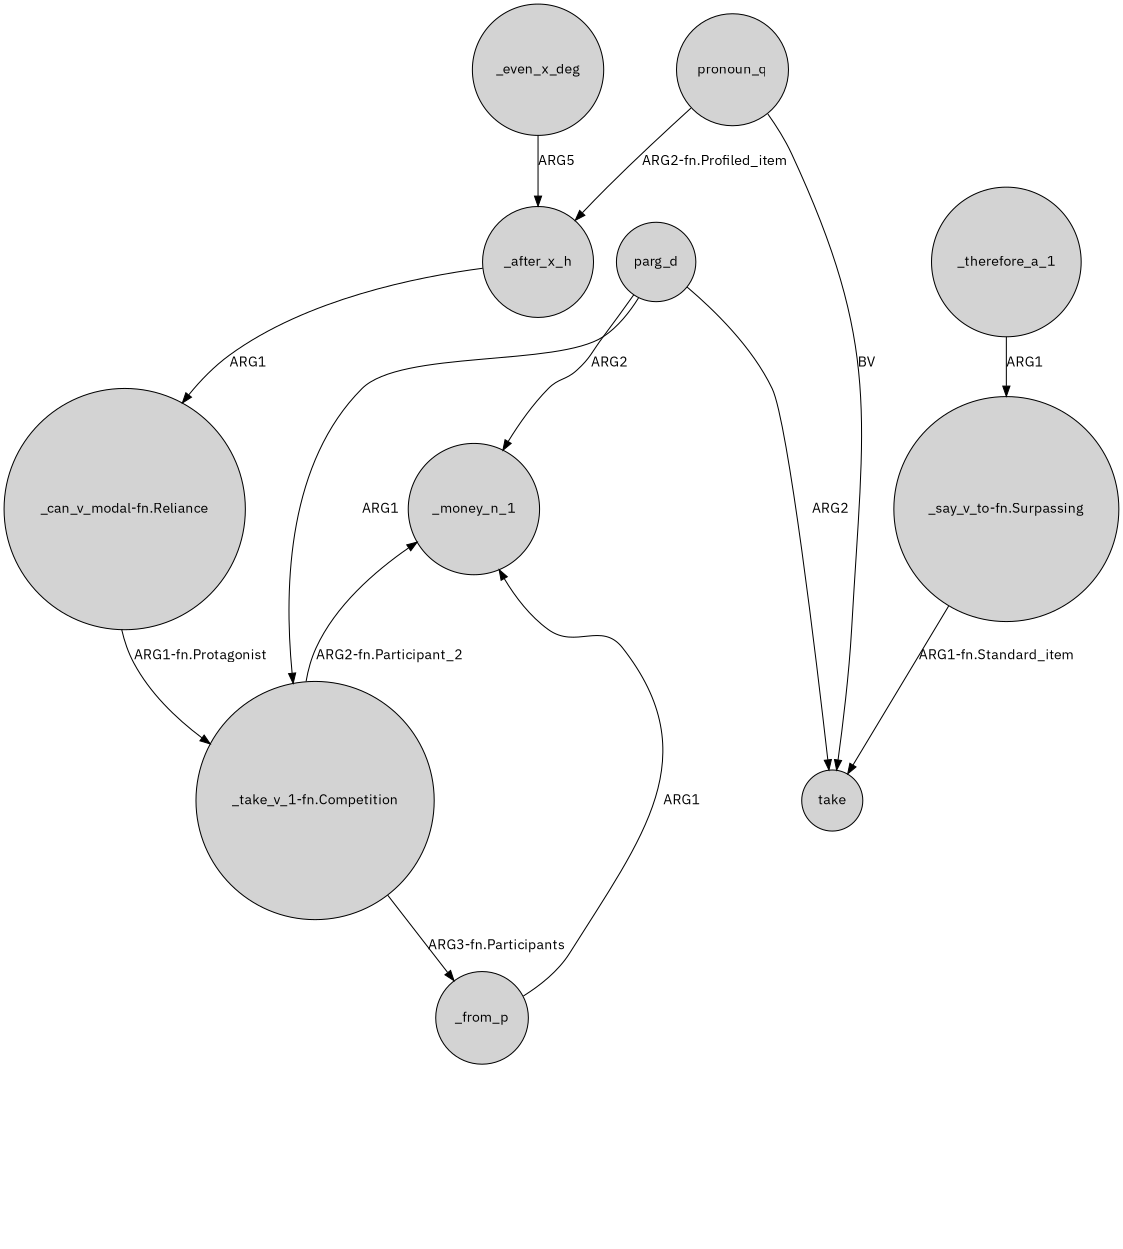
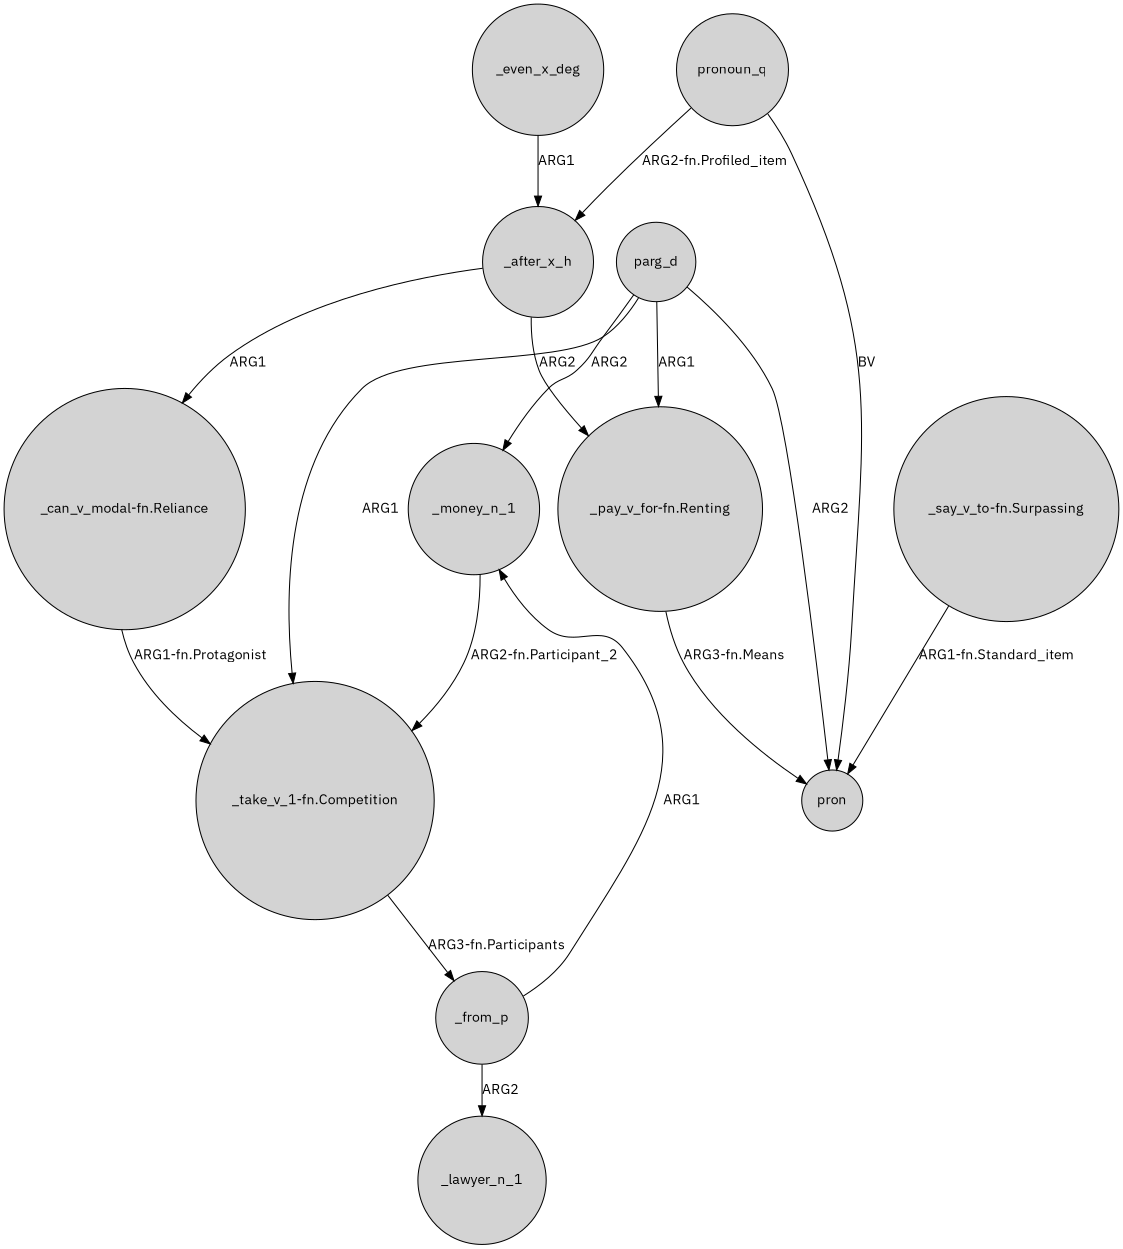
(557, 161) -> (557, 161)
(1006, 262) -> none
none -> (660, 509)
(344, 605) -> (467, 656)
(832, 801) -> (832, 801)
none -> (482, 1180)
